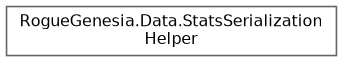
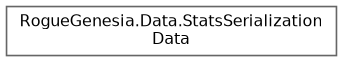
(172, 31) -> (172, 31)
